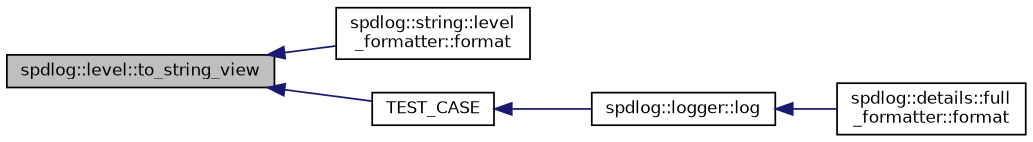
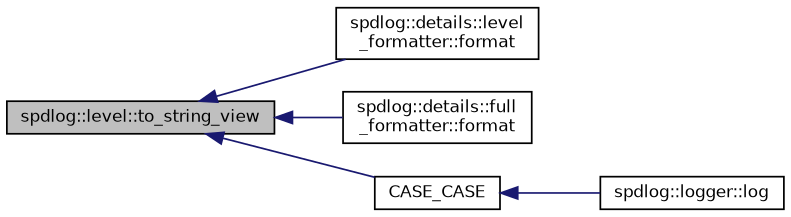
(433, 33) -> (437, 33)
(433, 109) -> (437, 193)
(815, 109) -> (318, 117)
